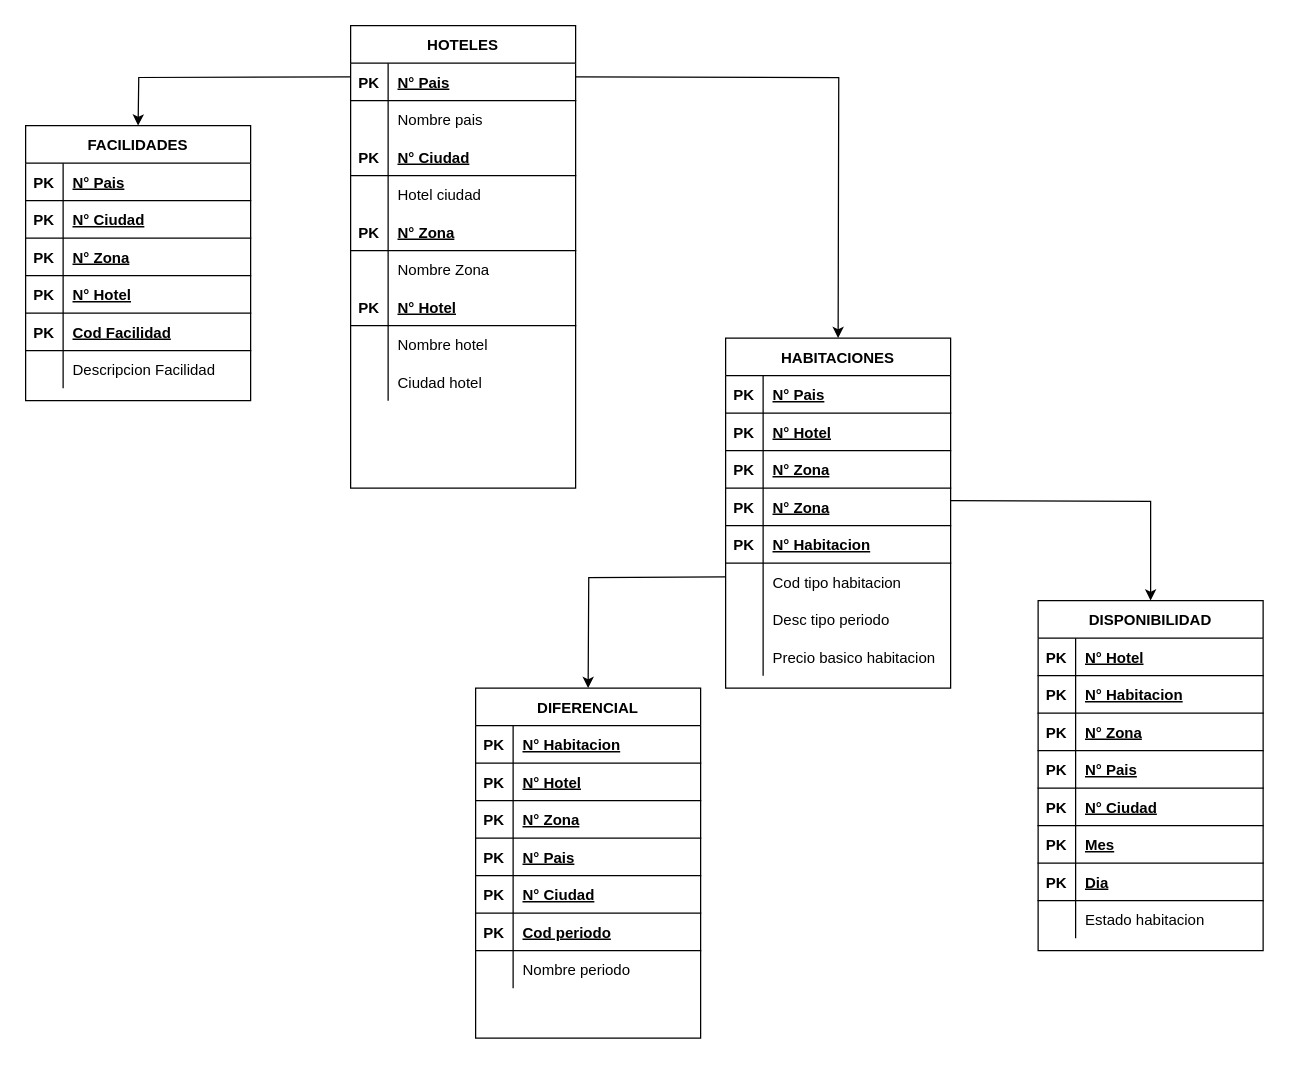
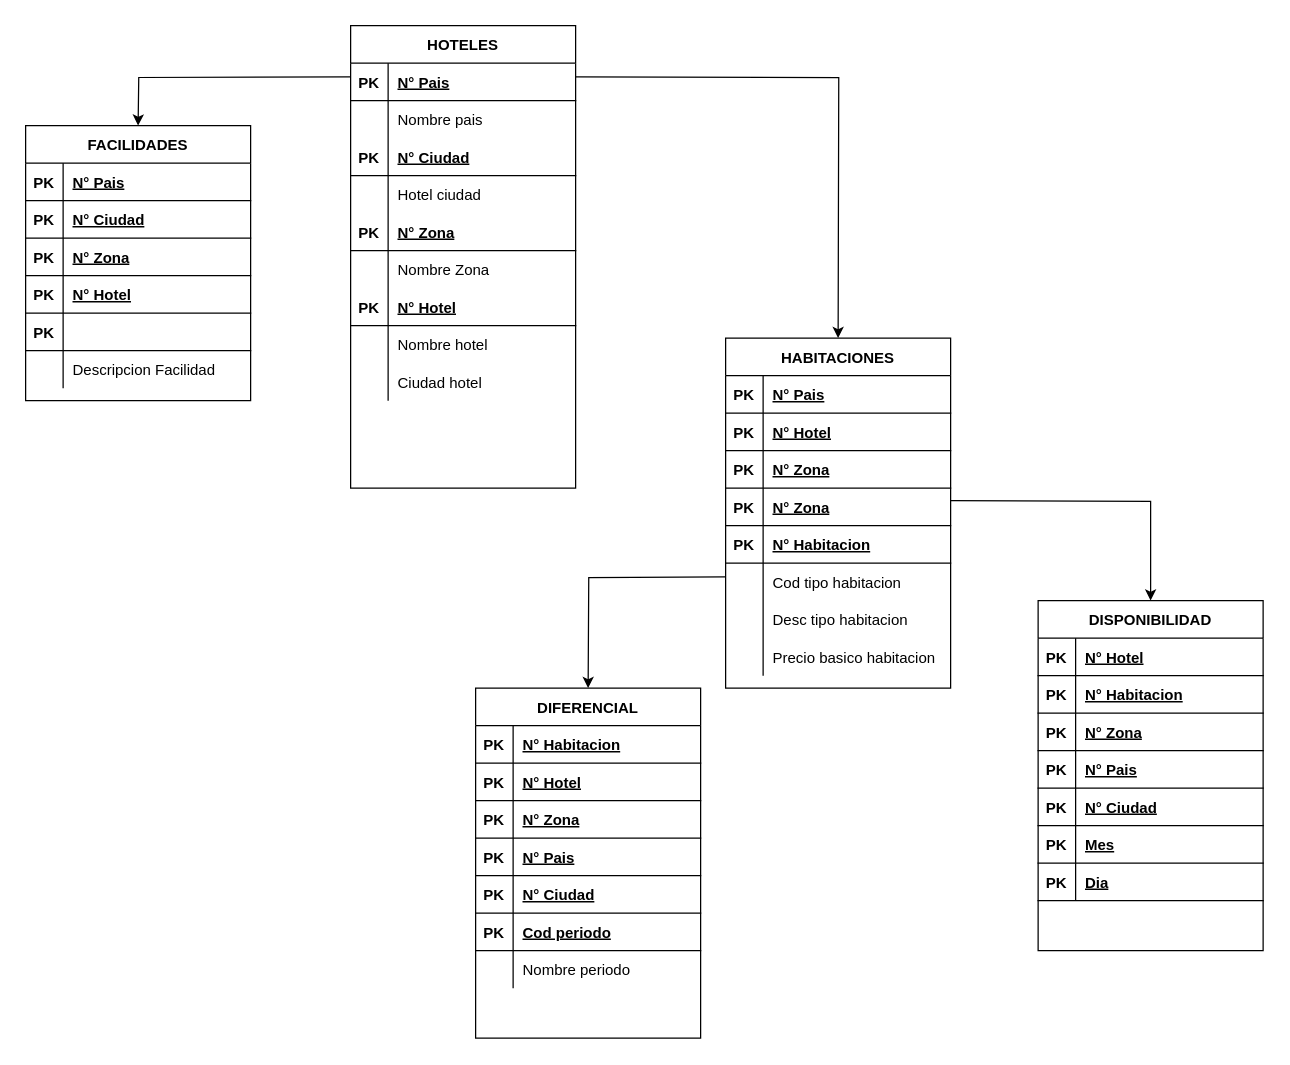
(157, 332) -> none
(836, 620) -> (847, 620)
(1169, 919) -> none
